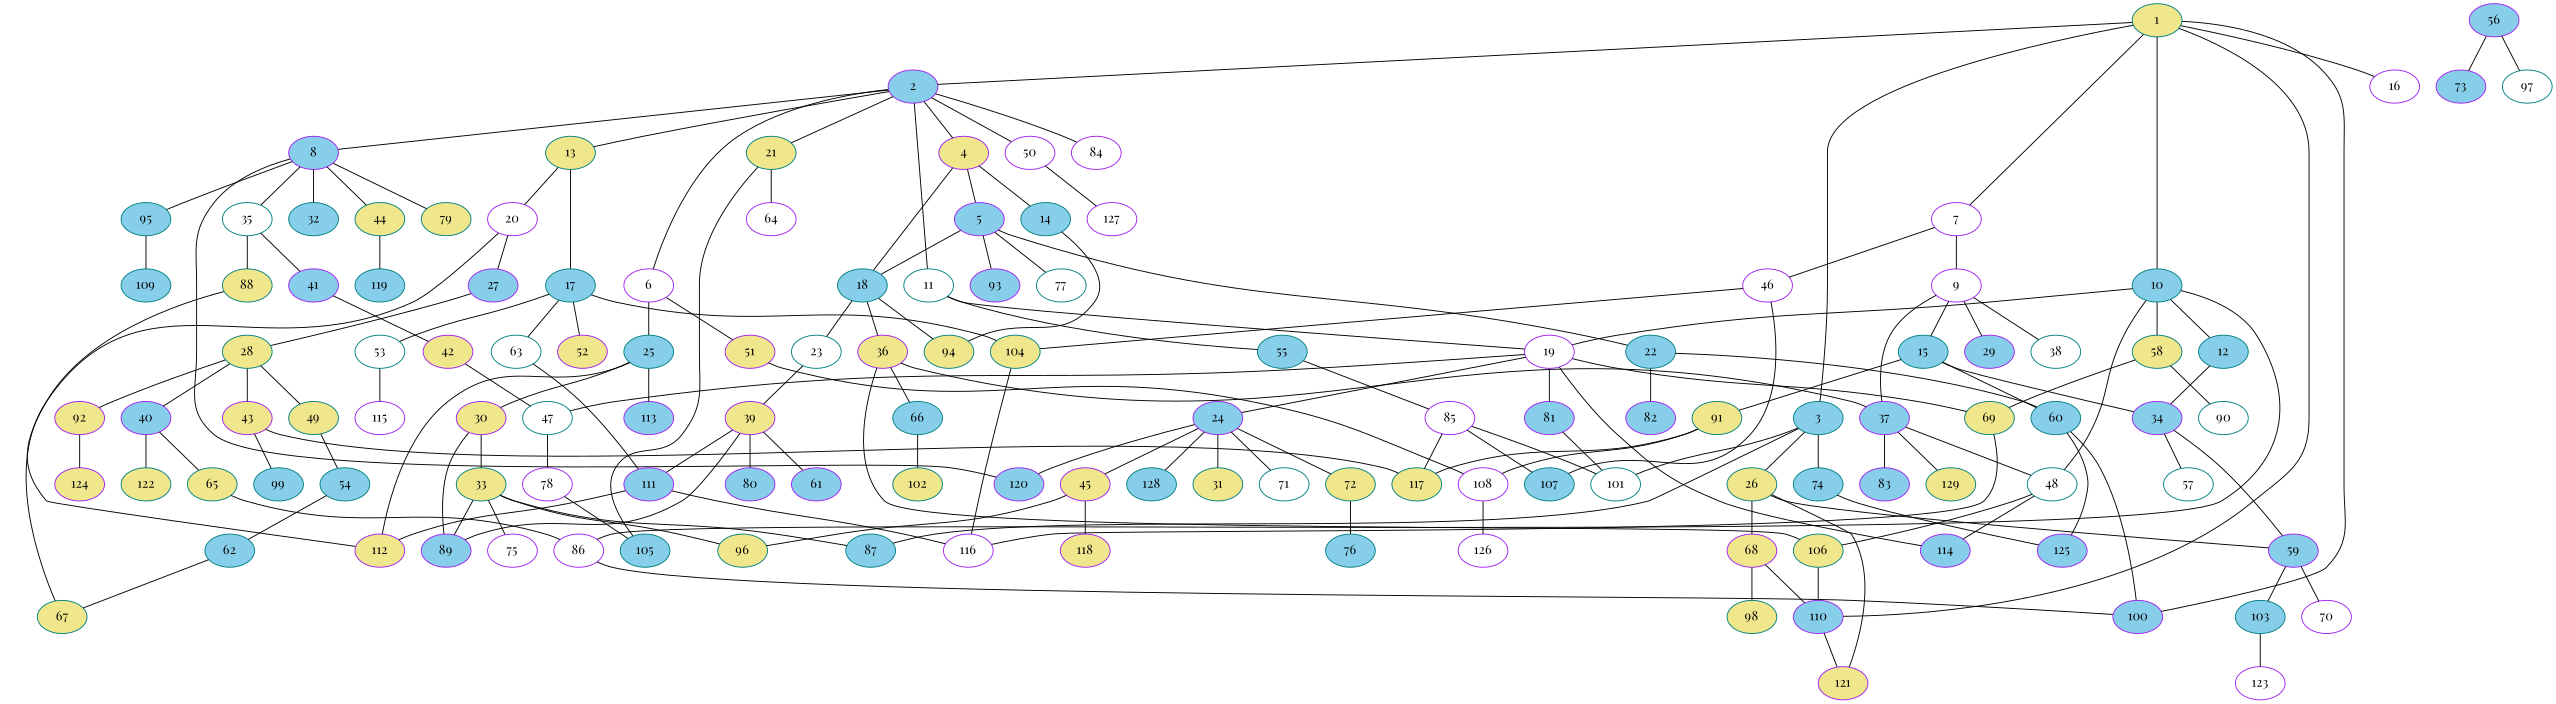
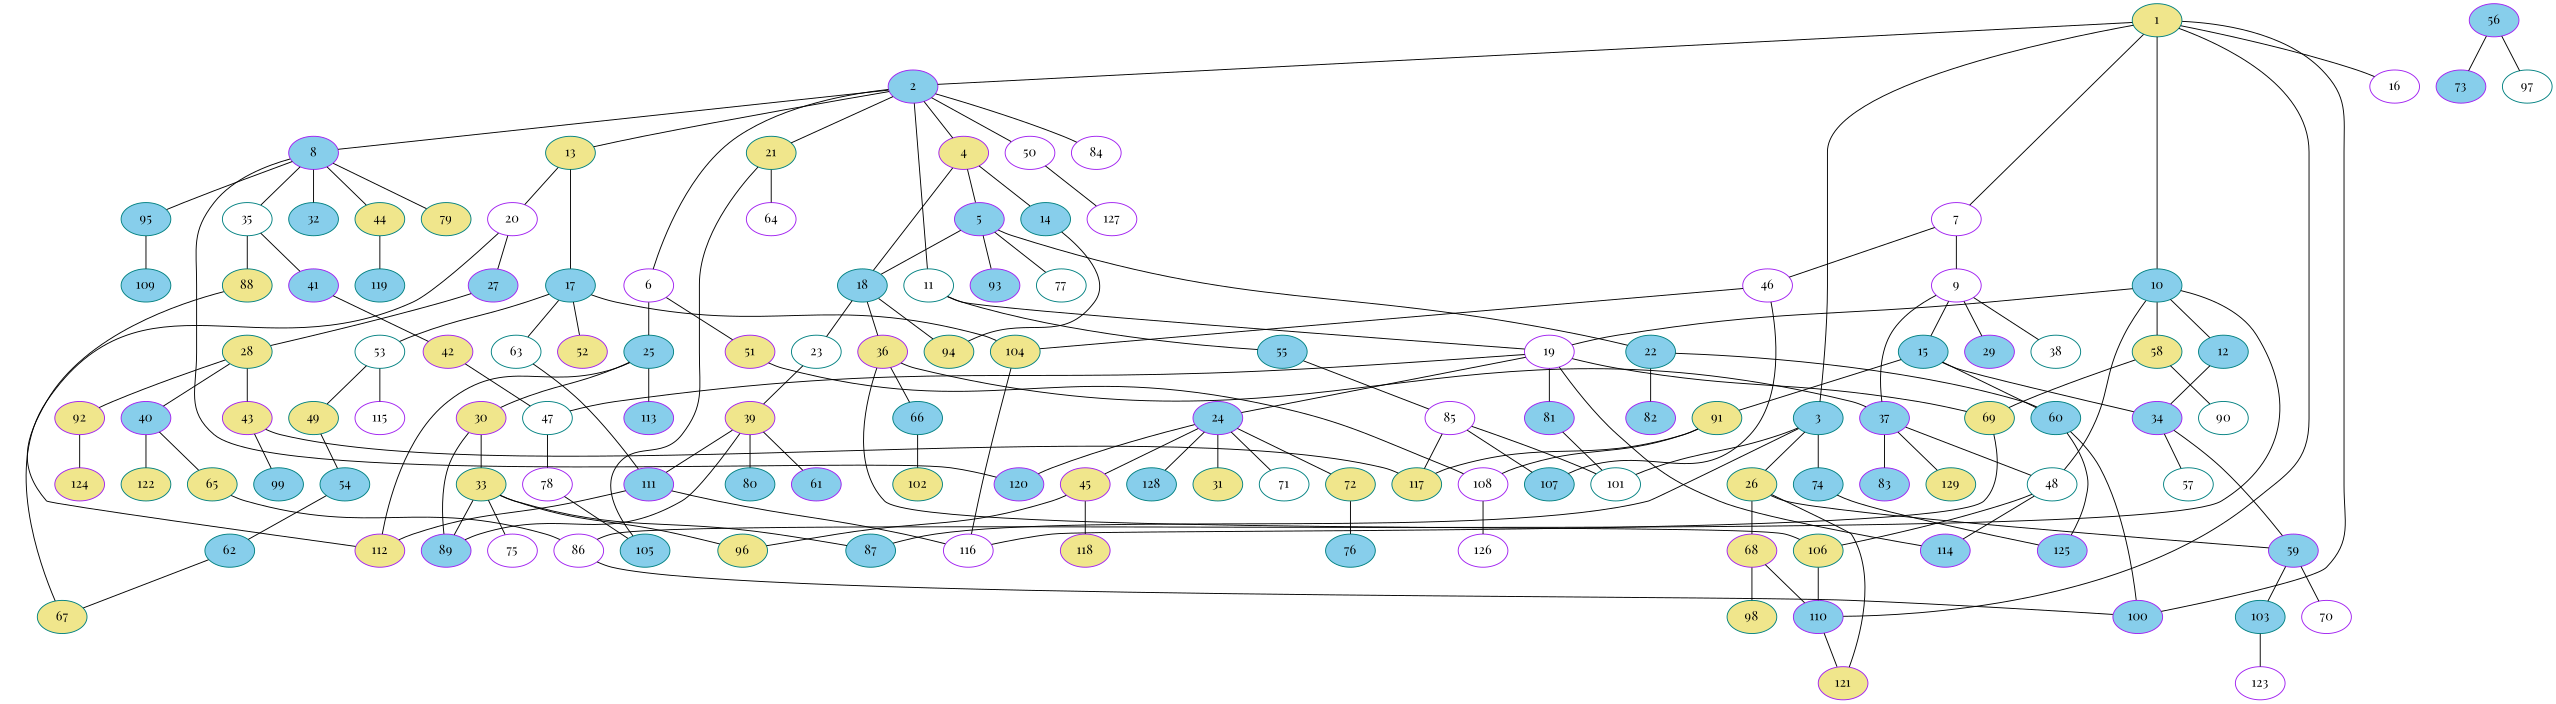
(280, 385) -> (347, 385)
(750, 484) -> (750, 484)
